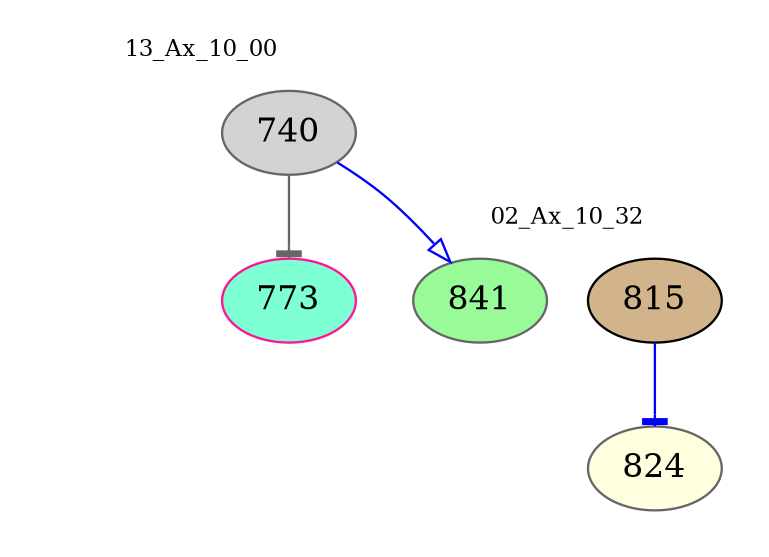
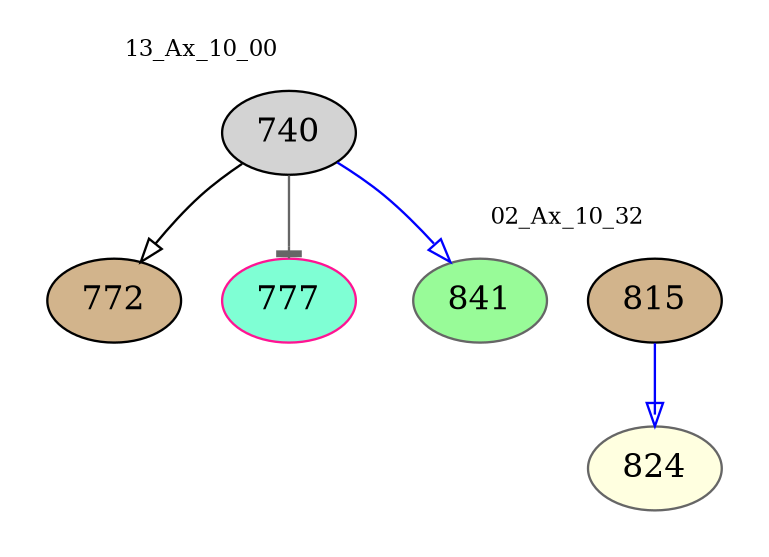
(289, 133) -> (289, 133)
none -> (114, 301)
(289, 301) -> (289, 301)
(655, 379) -> (655, 379)
